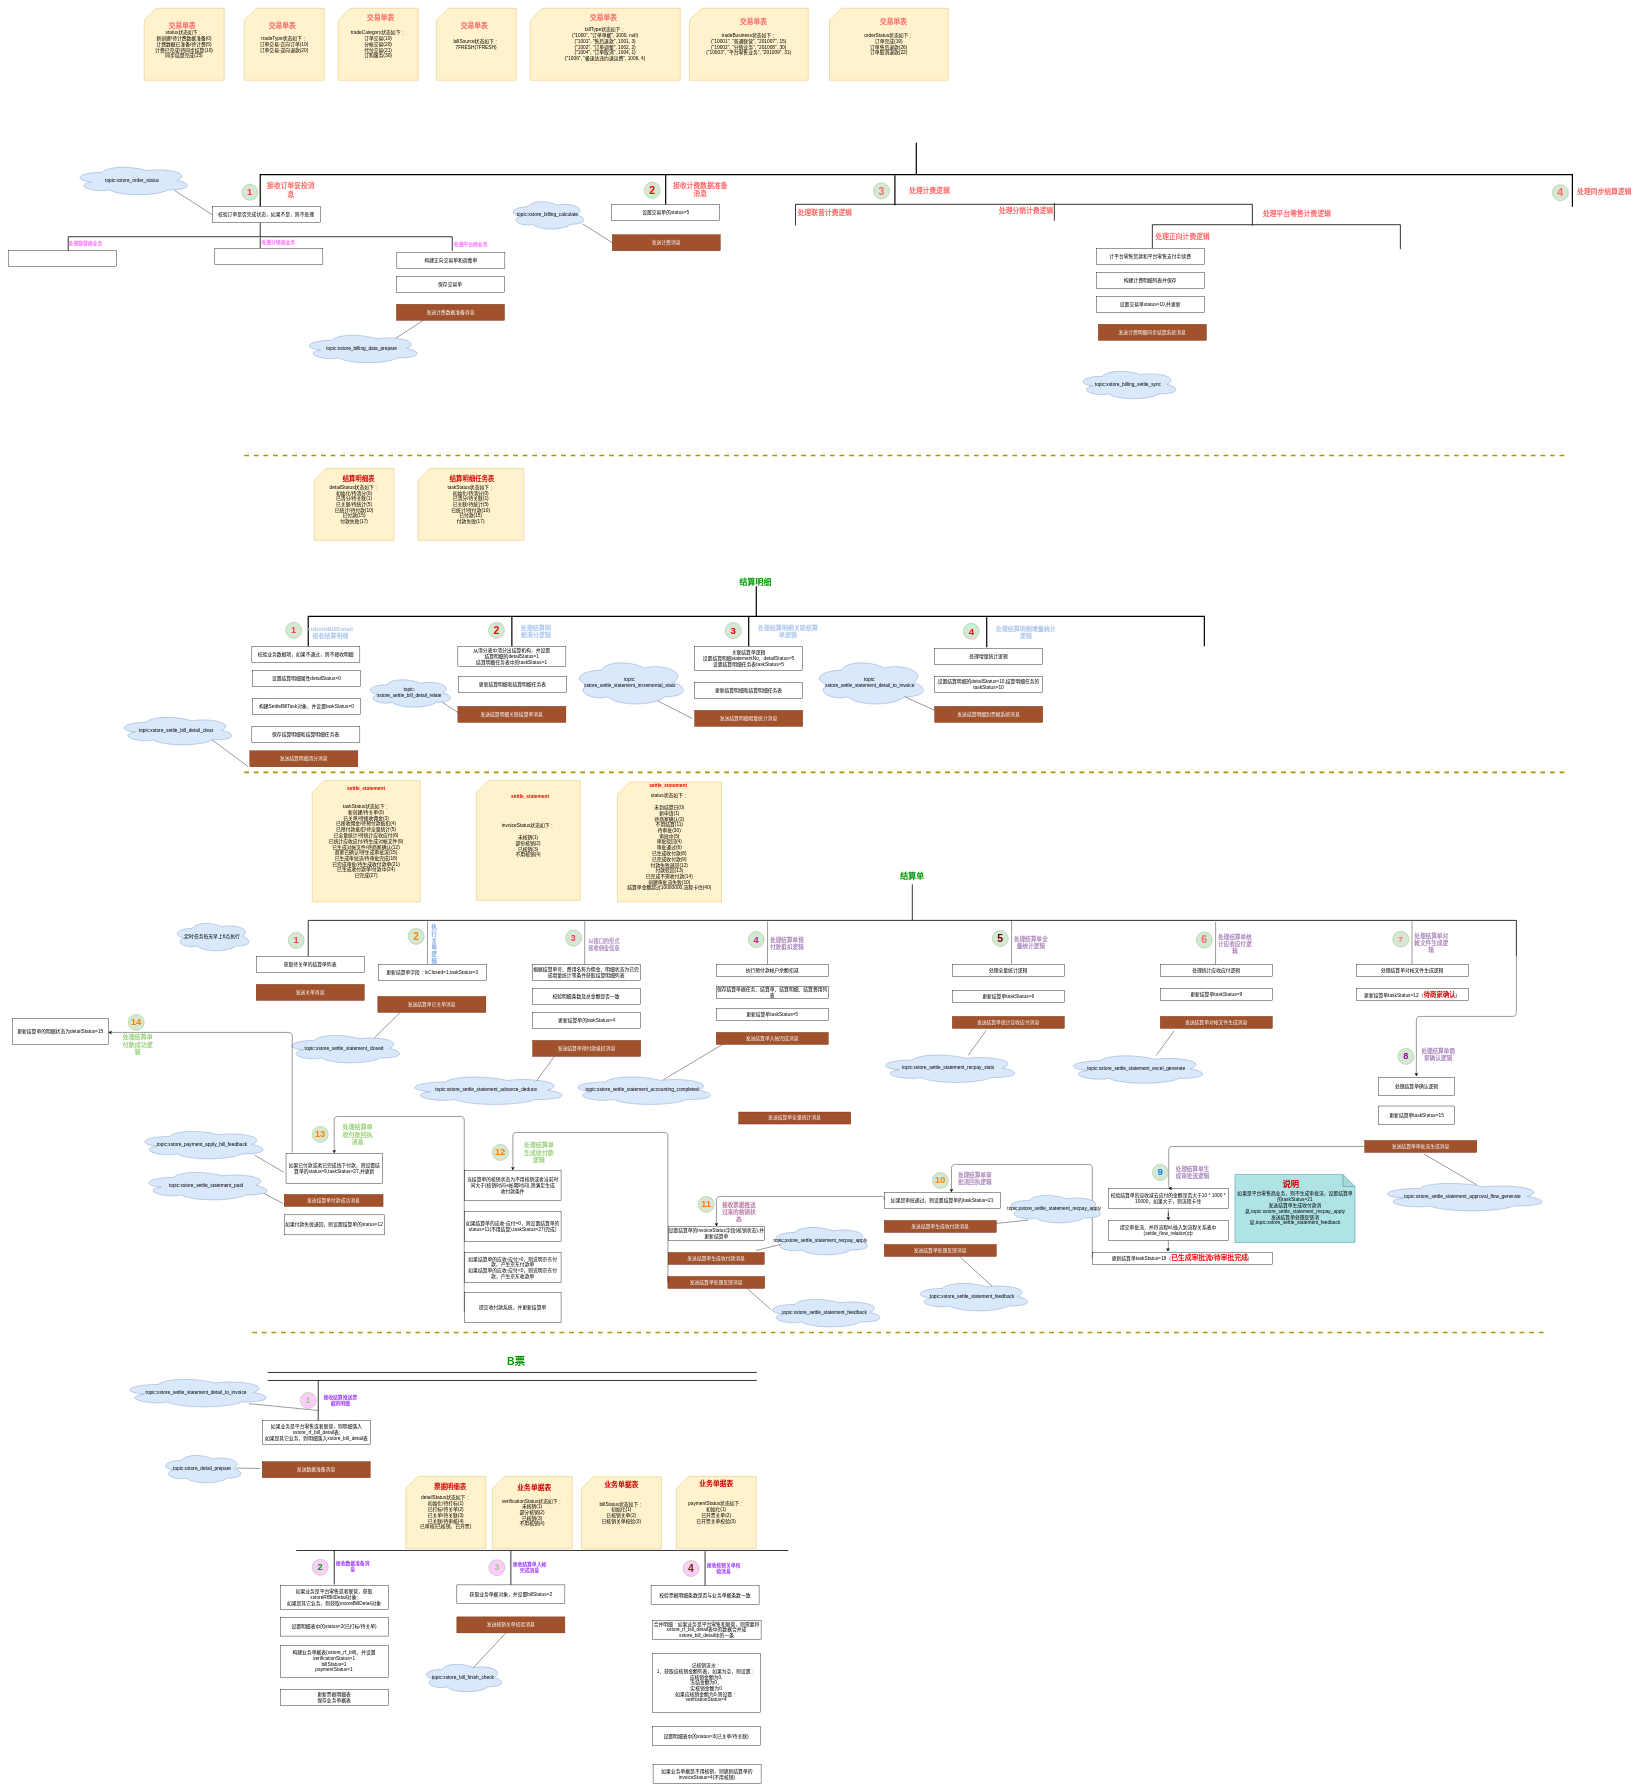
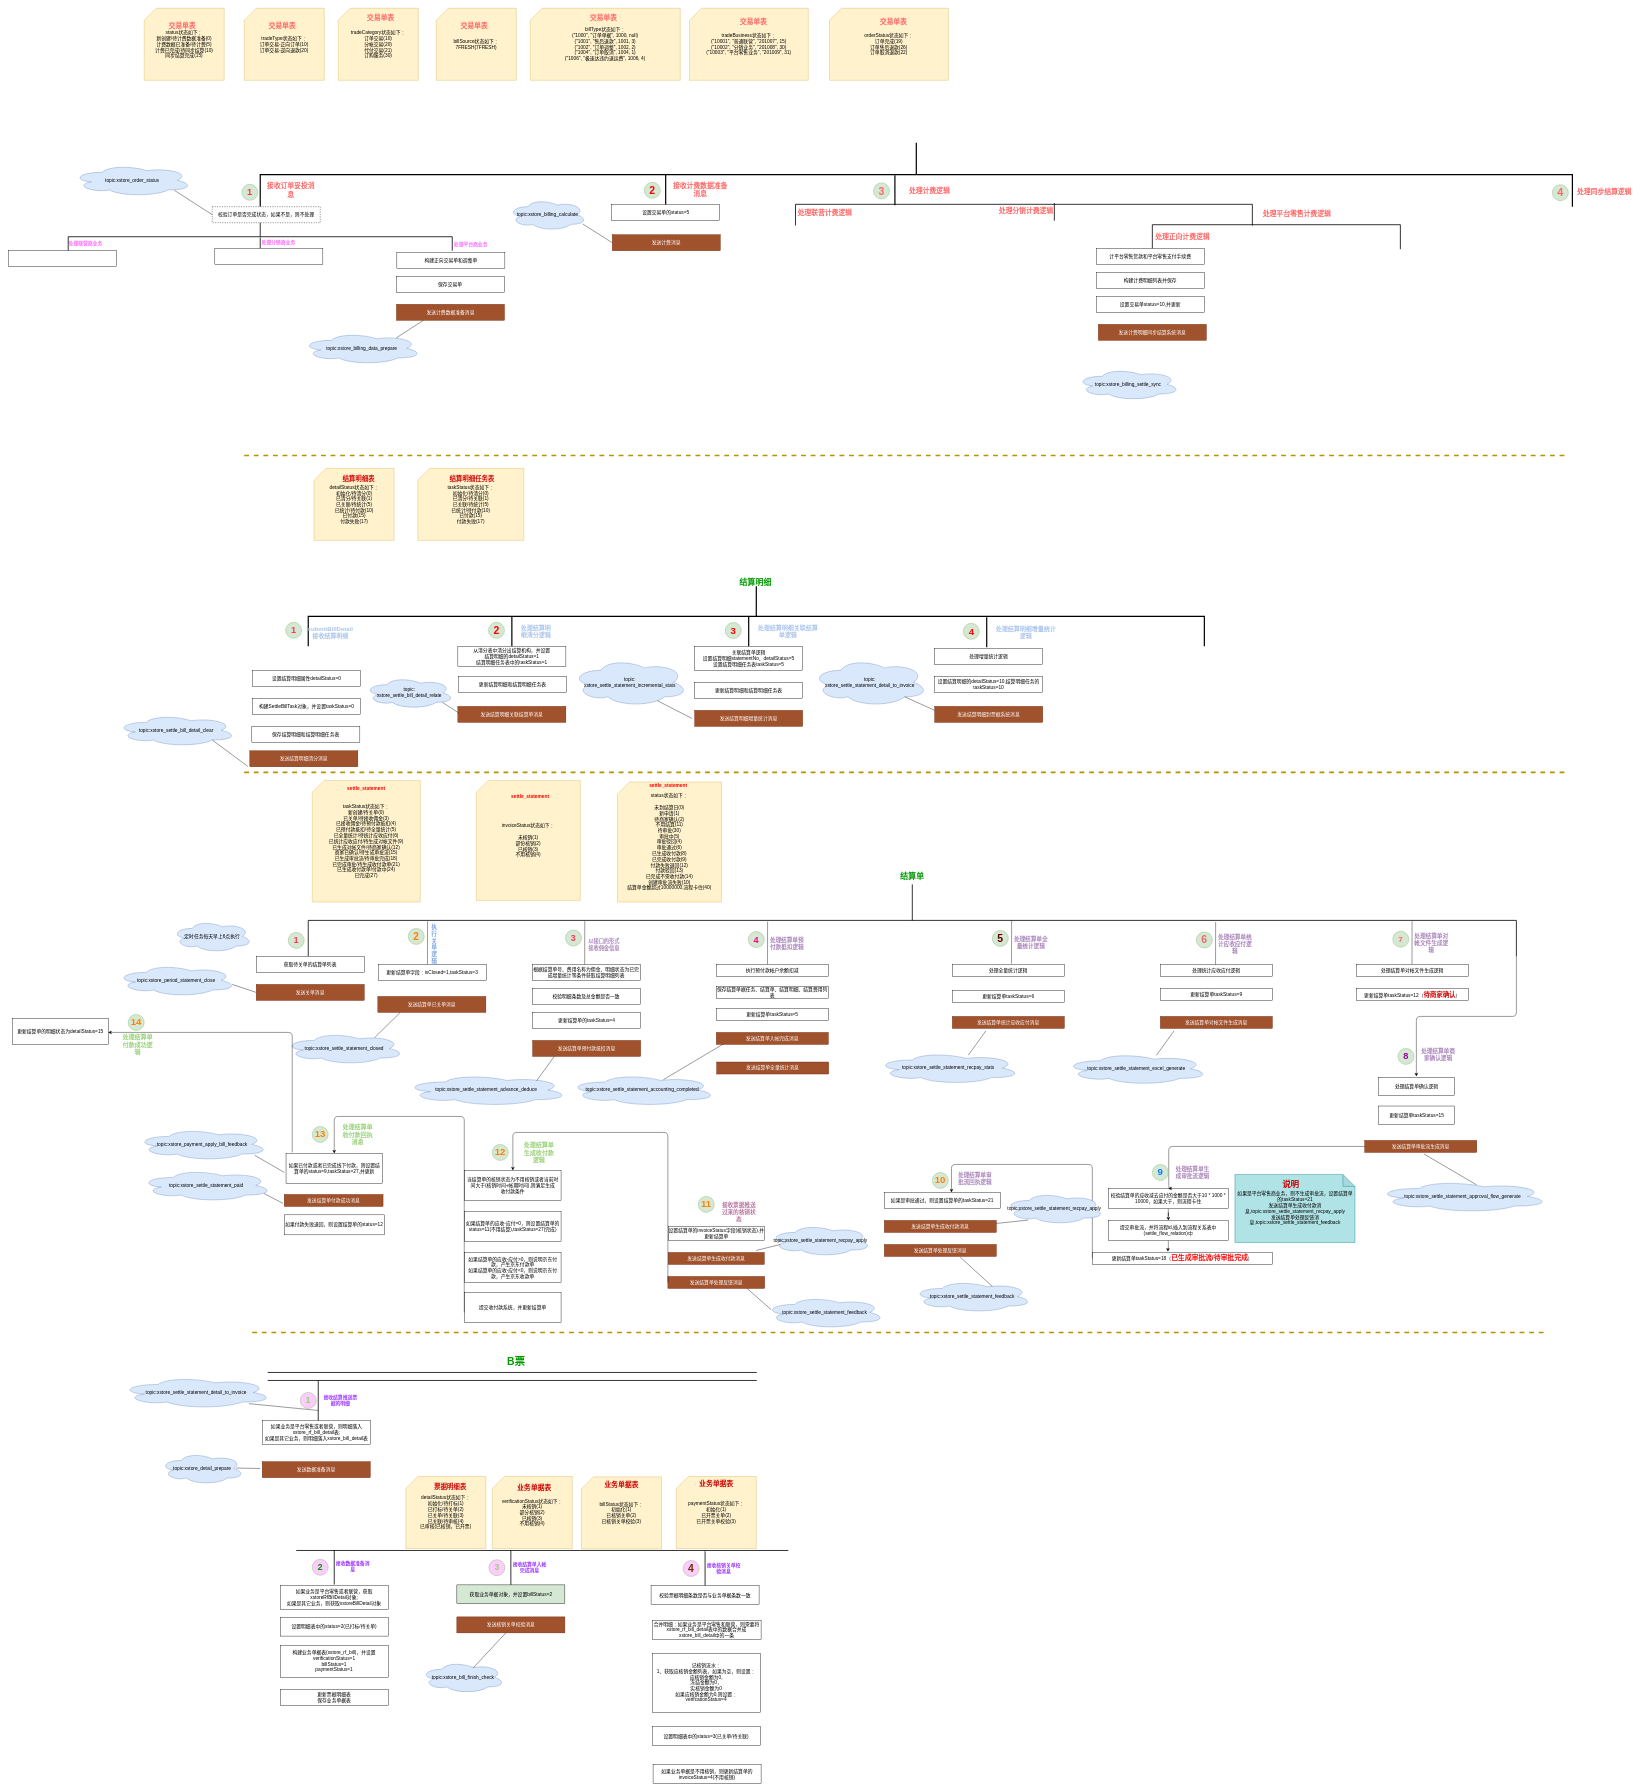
(266, 215) -> (266, 215)
(306, 654) -> none
none -> (176, 980)
none -> (244, 988)
(795, 1118) -> (773, 1068)
(716, 1222) -> none
(511, 1594) -> (511, 1594)
